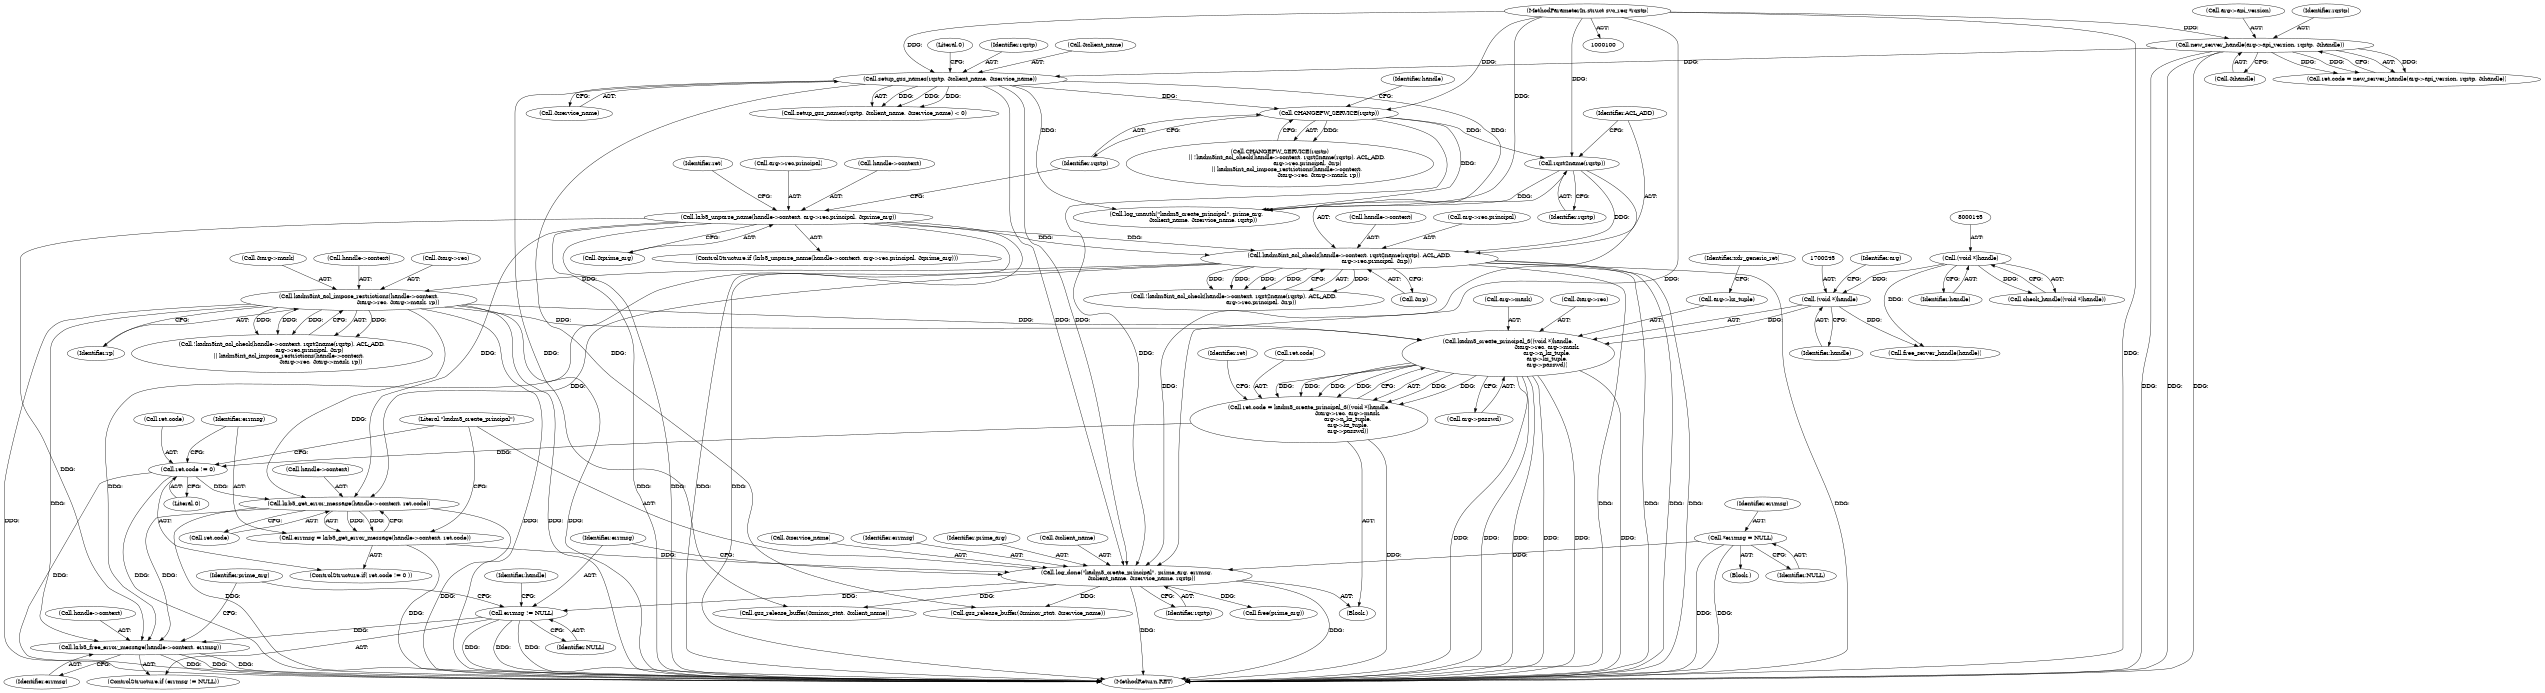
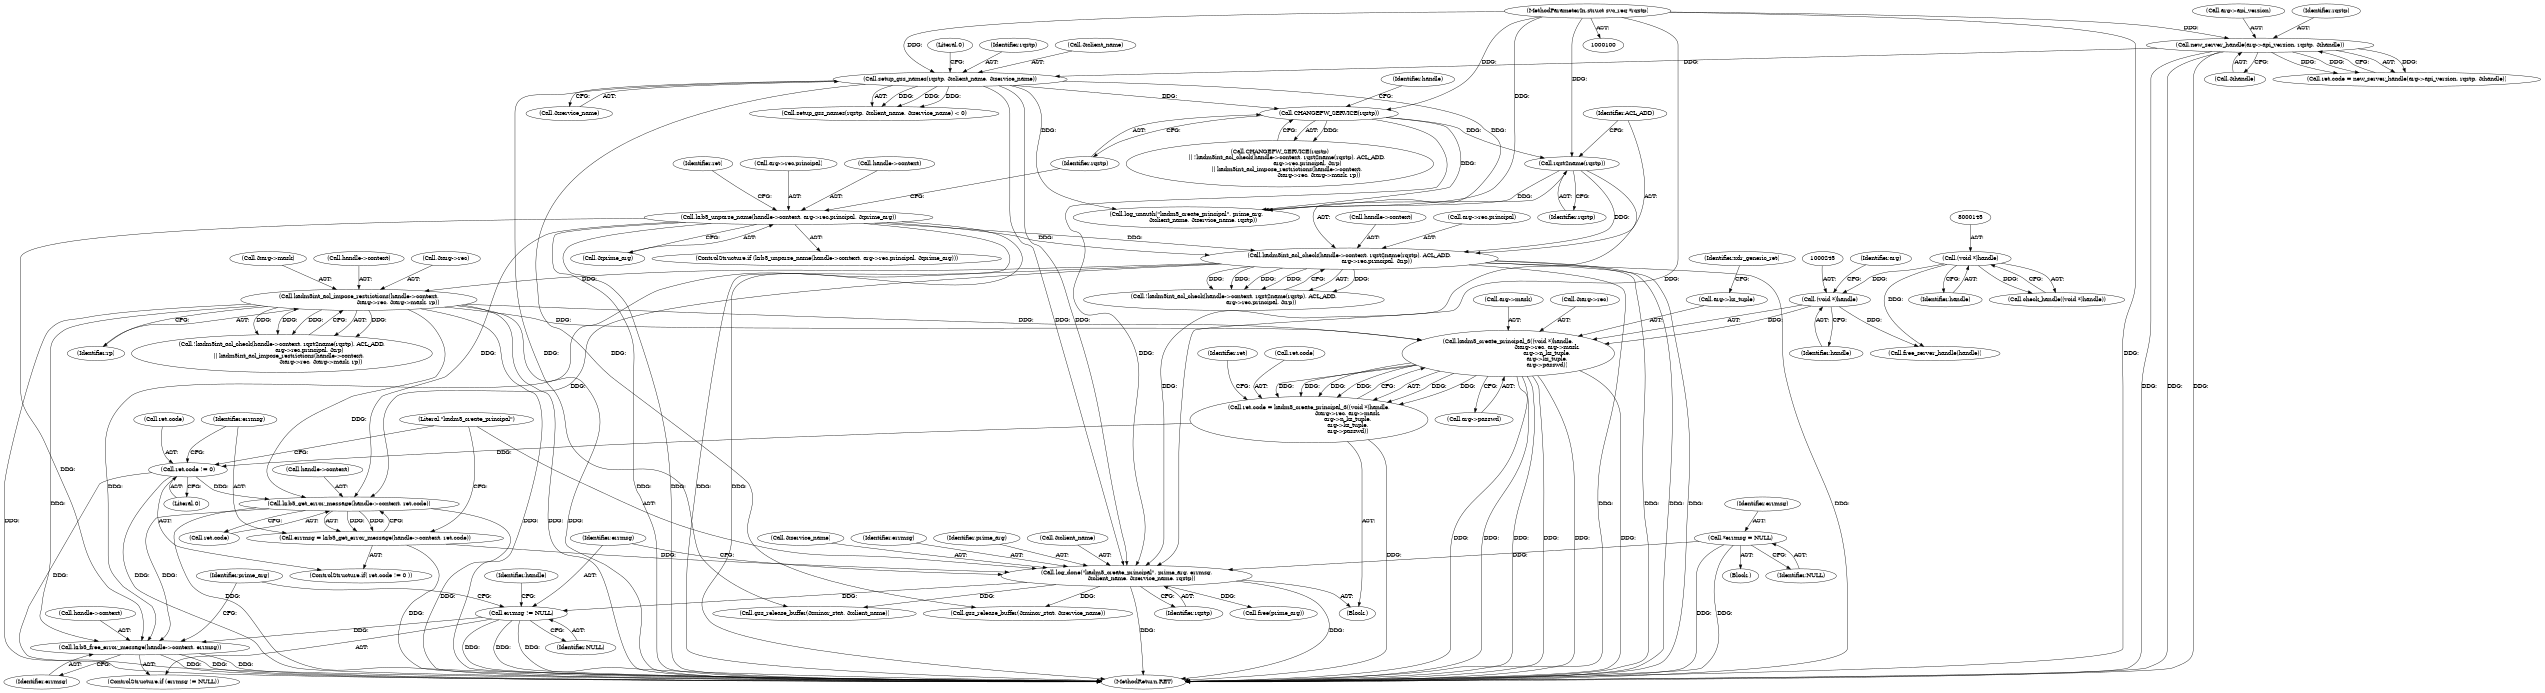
(1823, 259) -> (1823, 259)
(1414, 300) -> none
